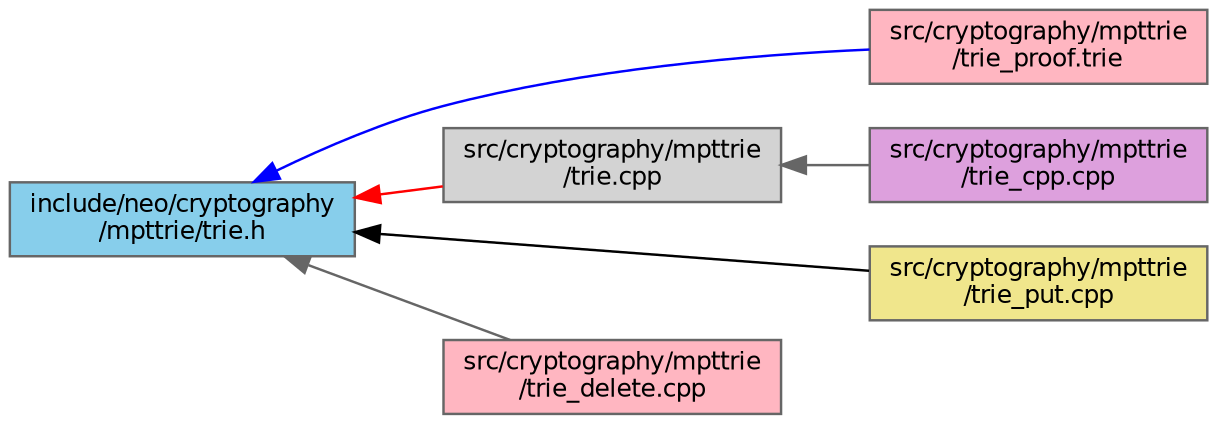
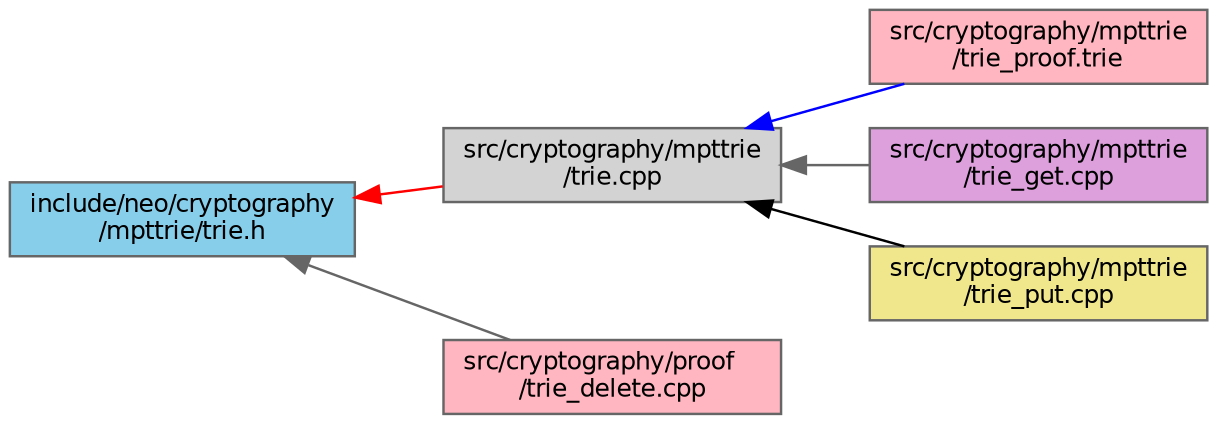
(566, 80) -> (838, 103)
(1039, 165) -> (1039, 165)
(625, 252) -> (838, 228)
(612, 377) -> (612, 377)
